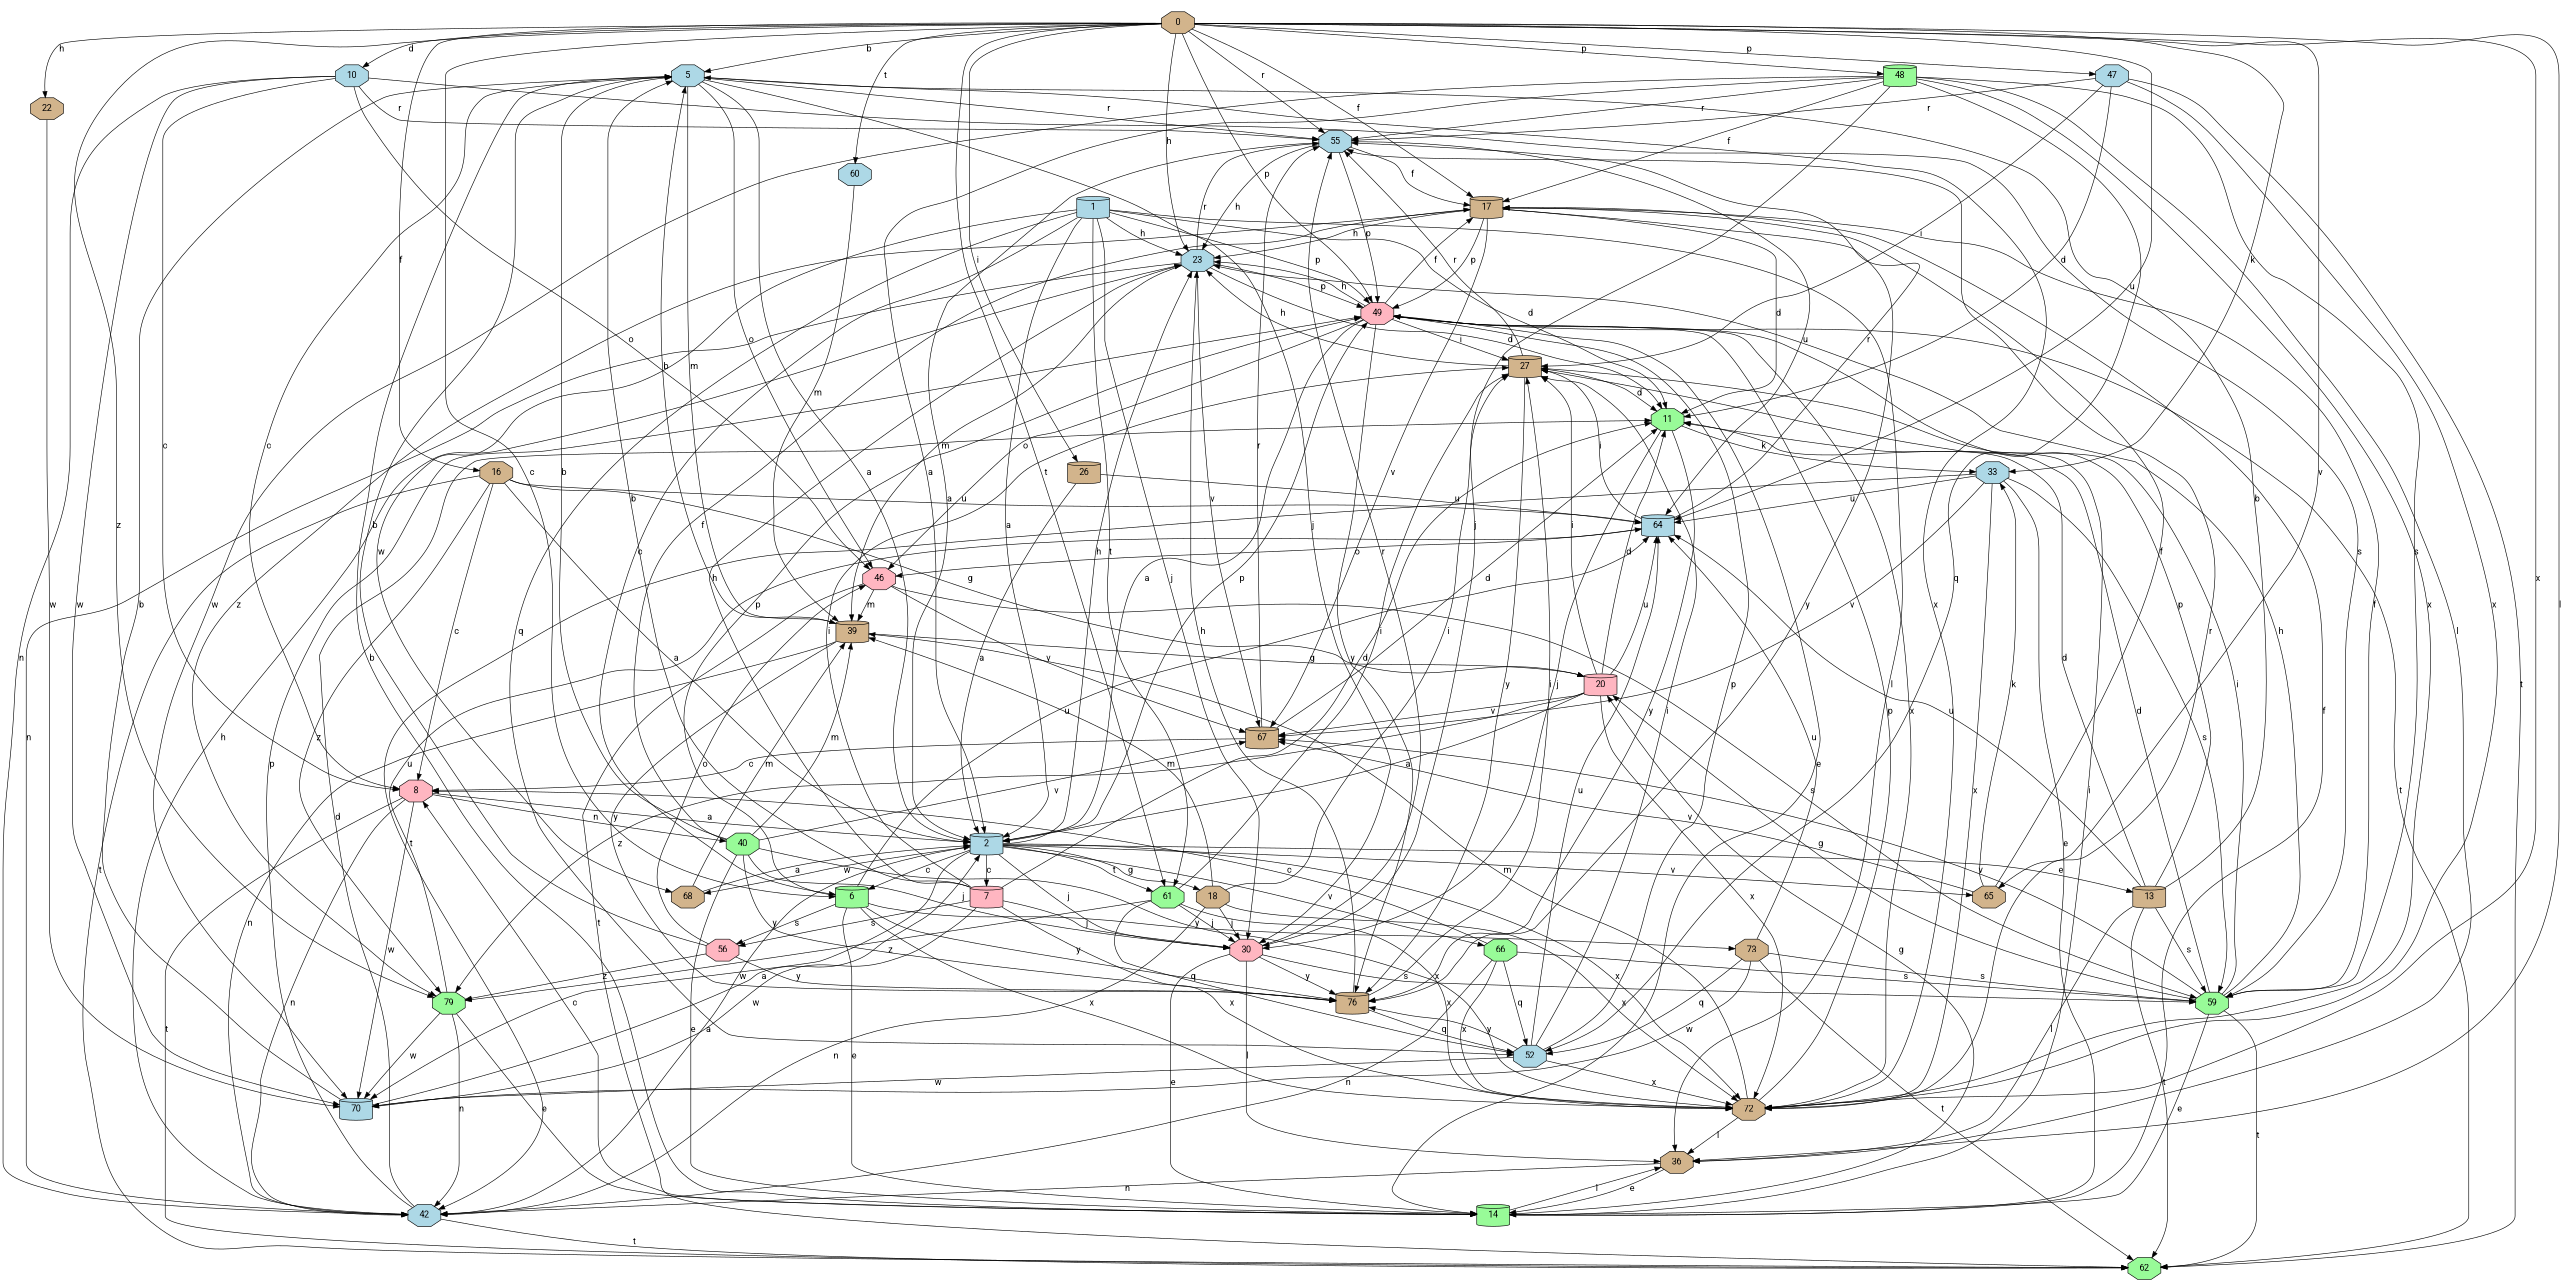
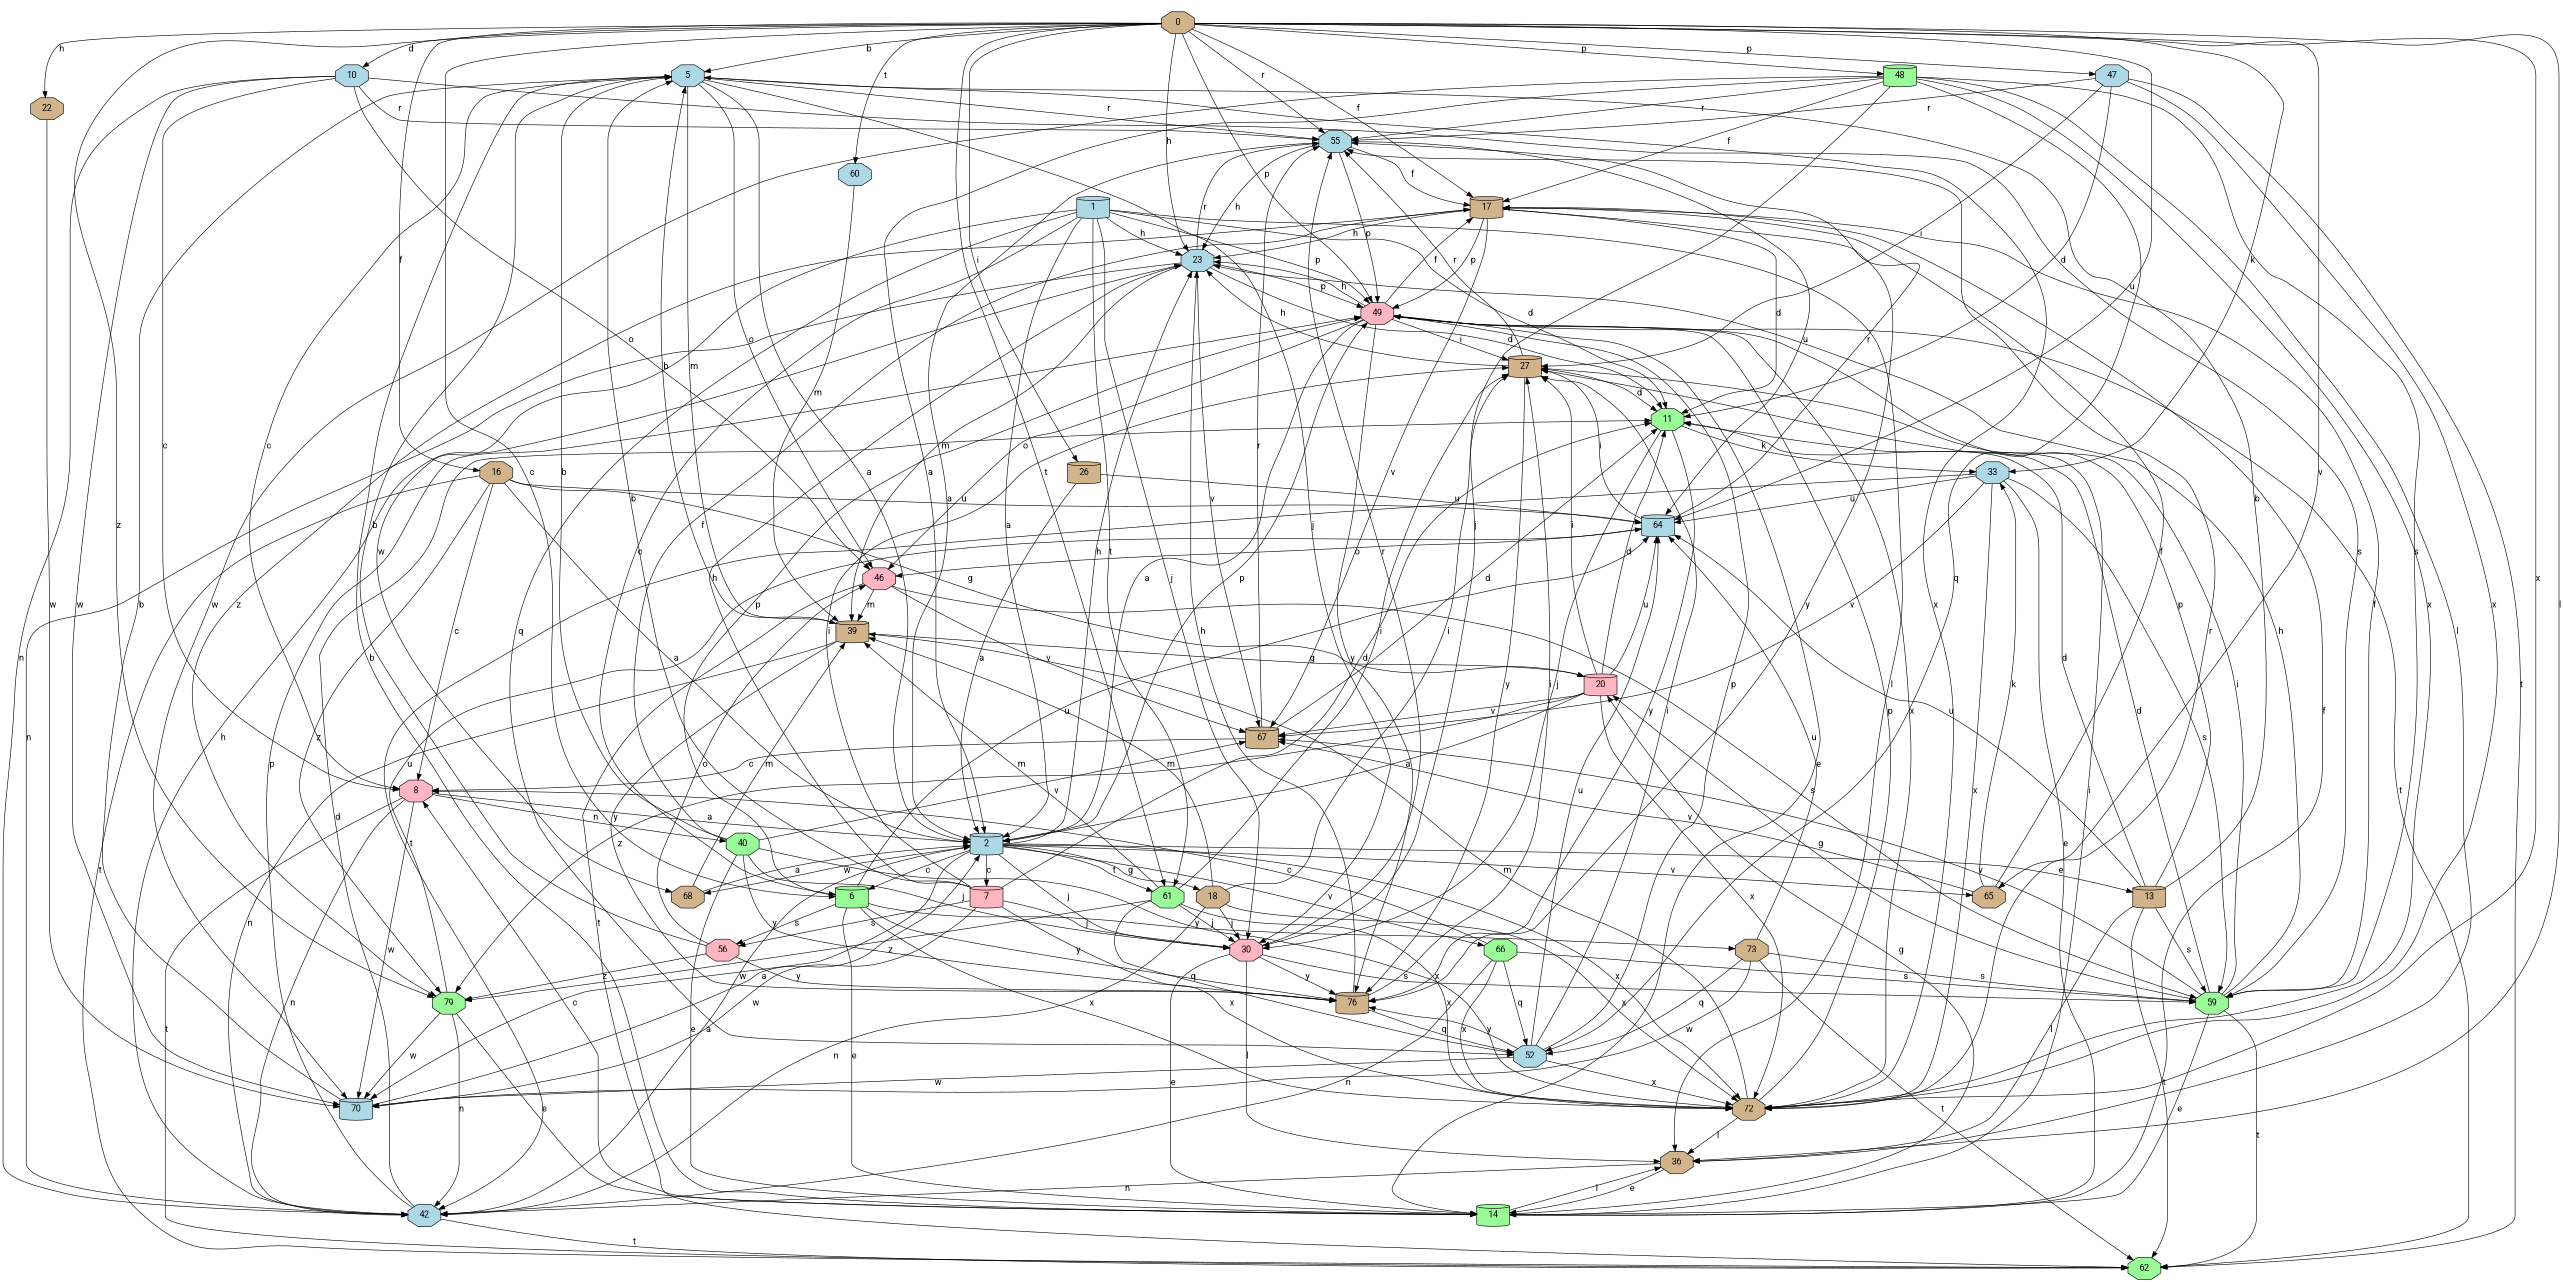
(818, 757) -> (1015, 766)
